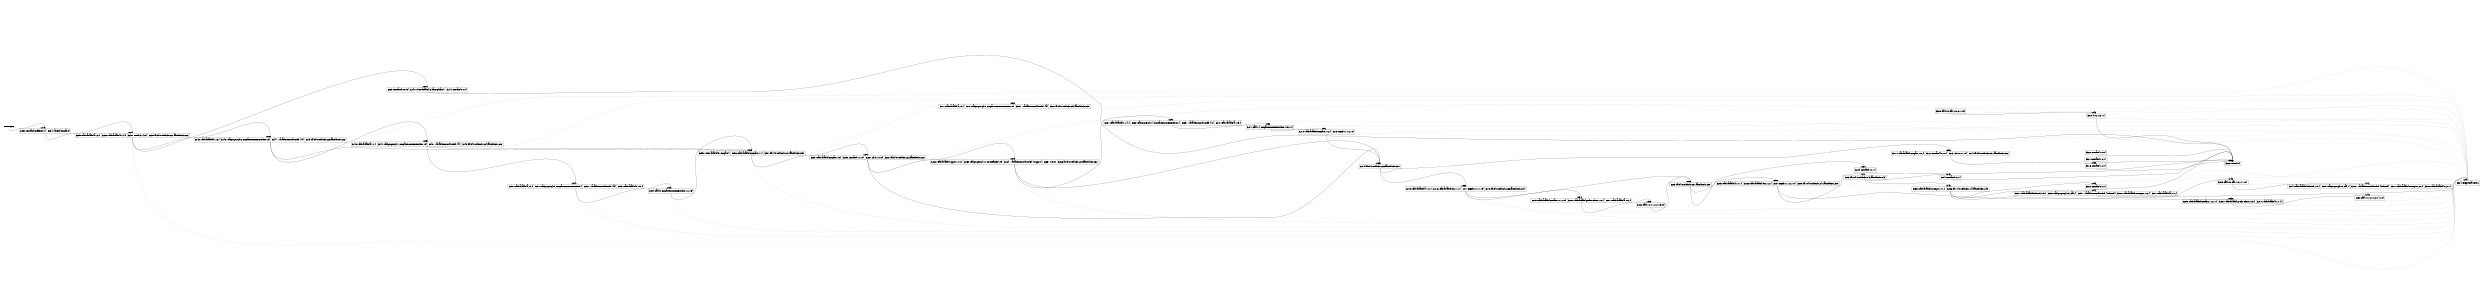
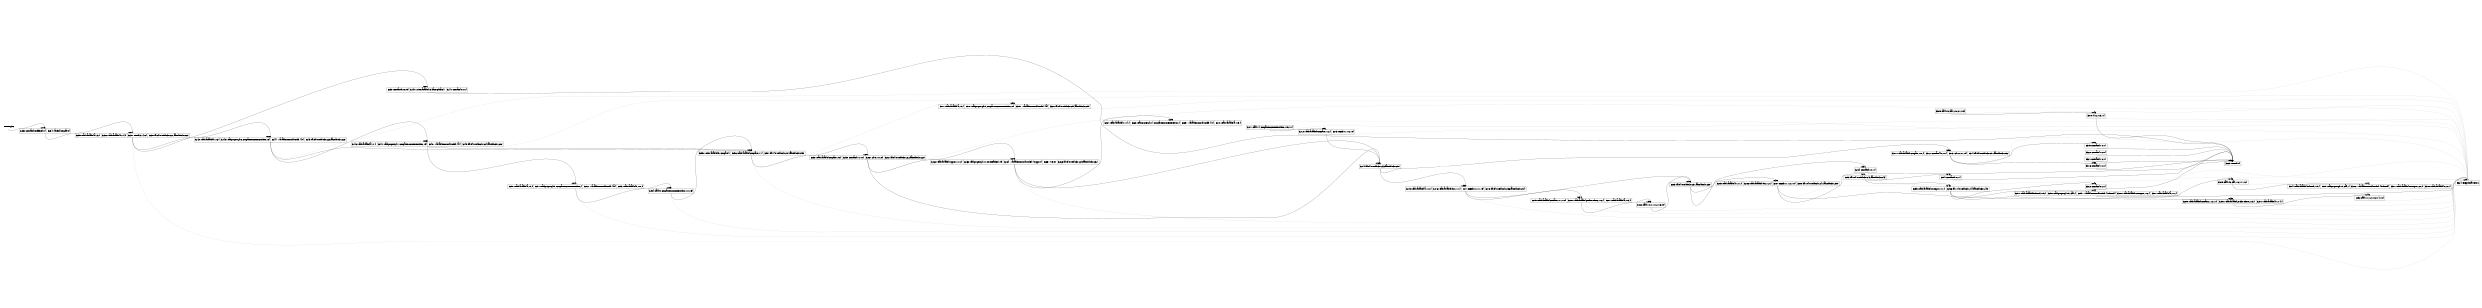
(1220, 127) -> none
none -> (2096, 146)
